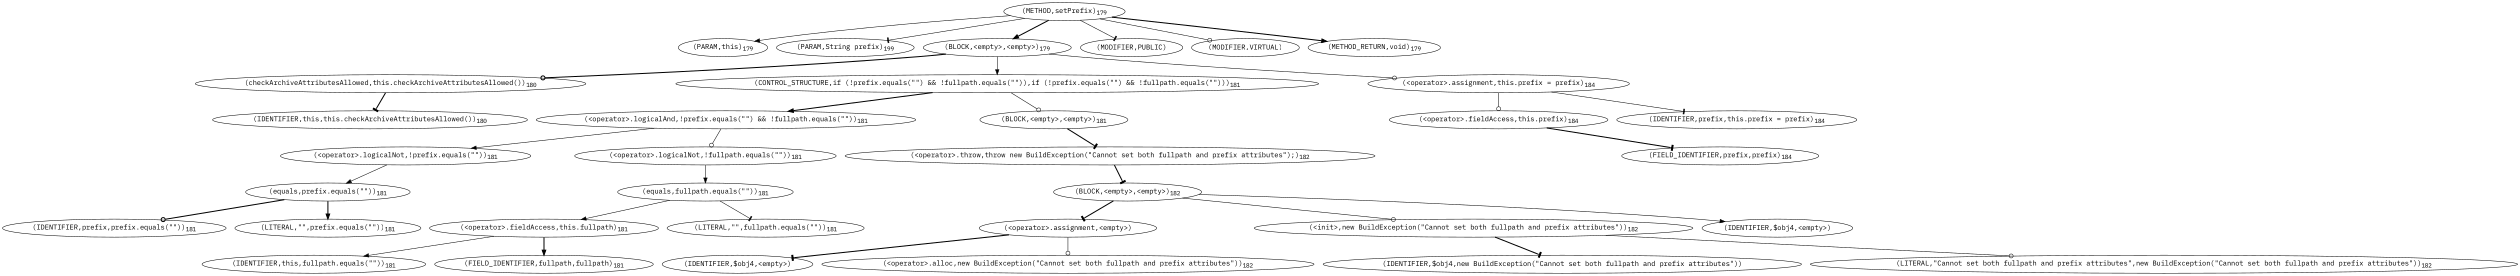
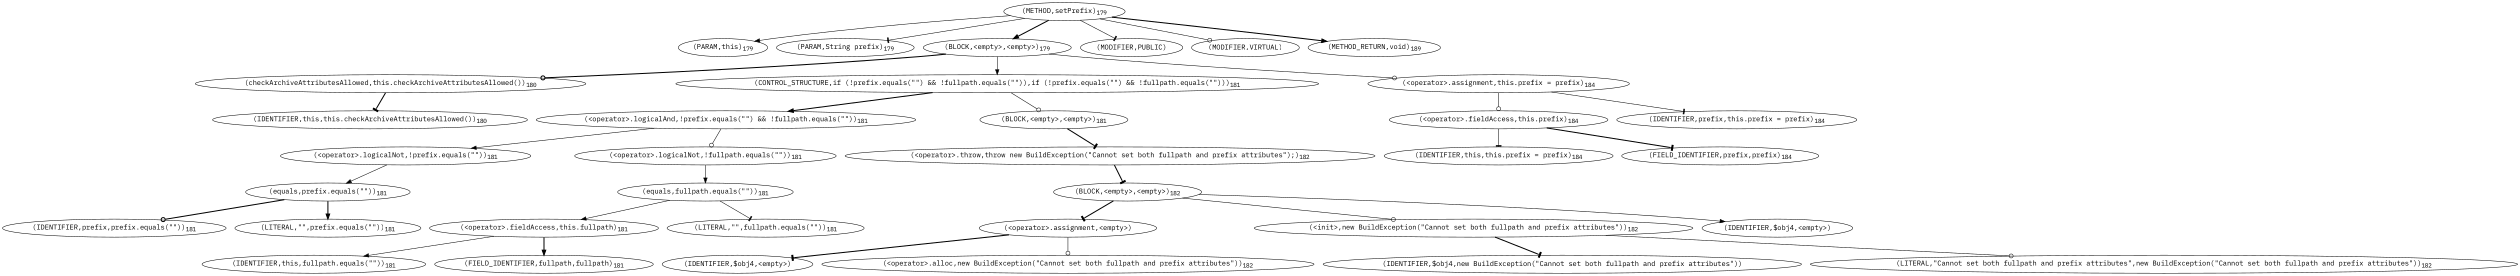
(889, 47) -> (889, 47)
(1416, 47) -> (1416, 47)
none -> (1499, 156)
